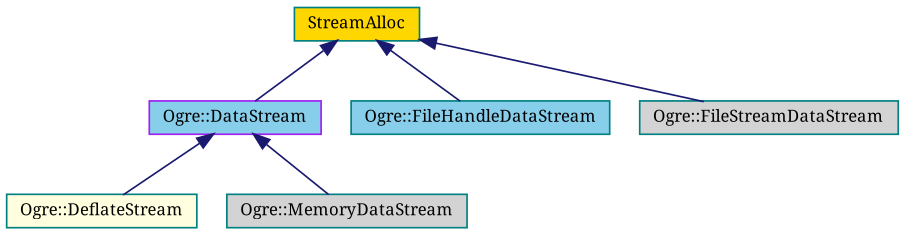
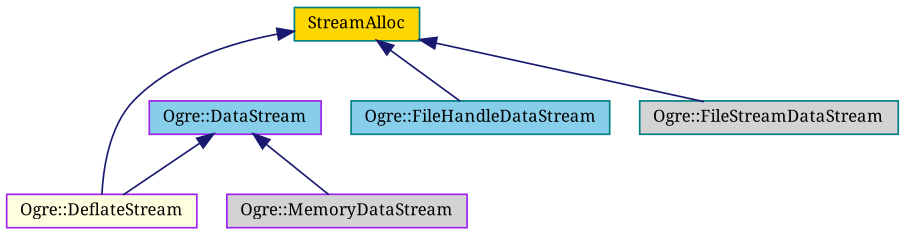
(289, 76) -> (156, 82)
(102, 211) -> (102, 211)
(347, 211) -> (347, 211)
